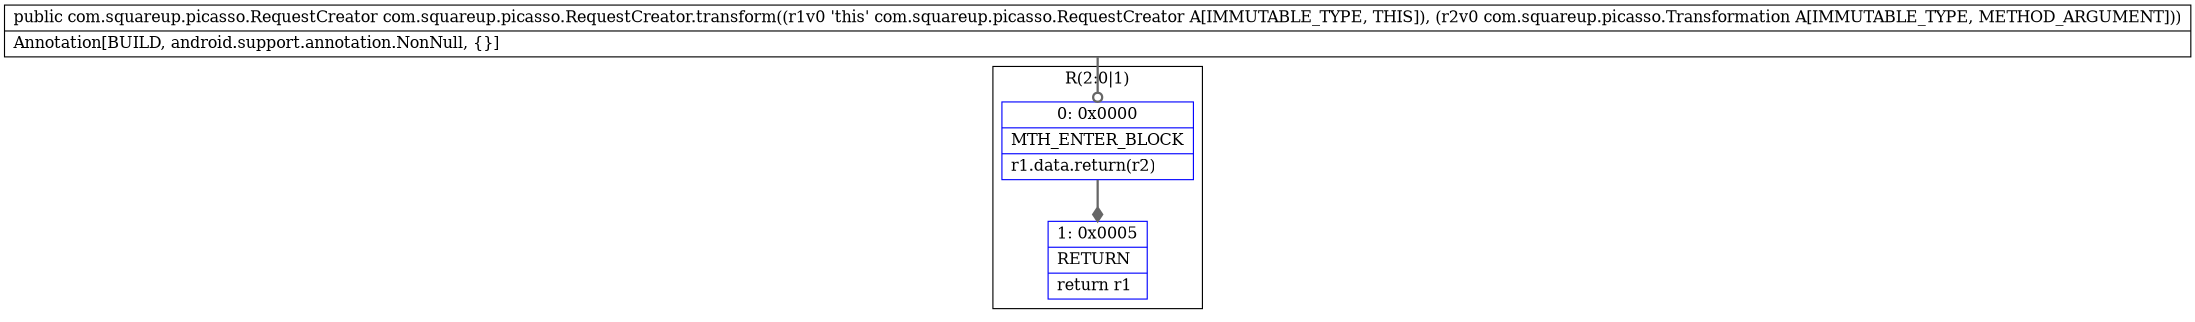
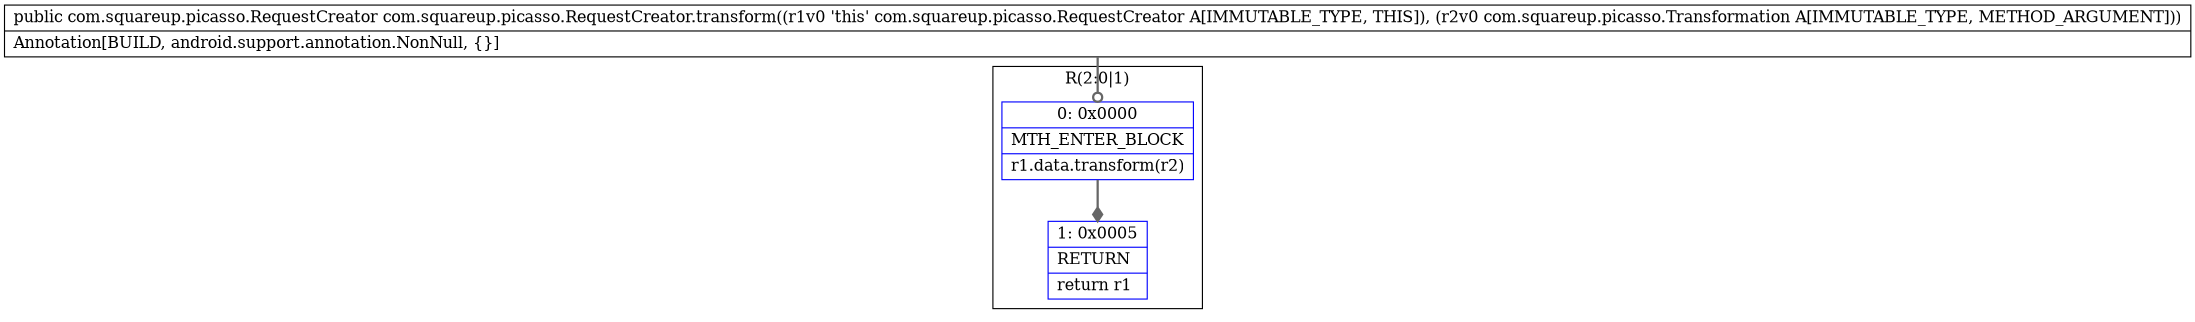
(1084, 166) -> (1098, 166)
